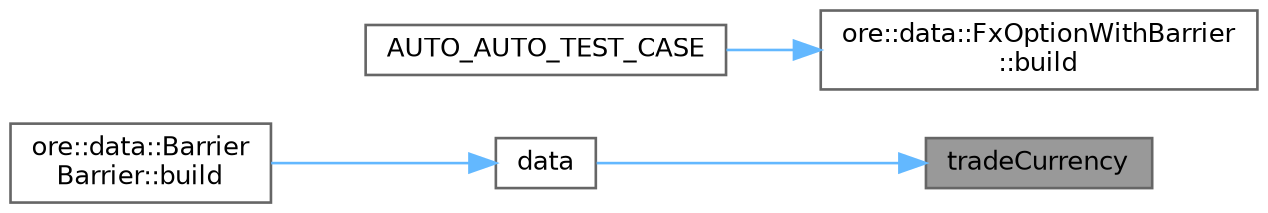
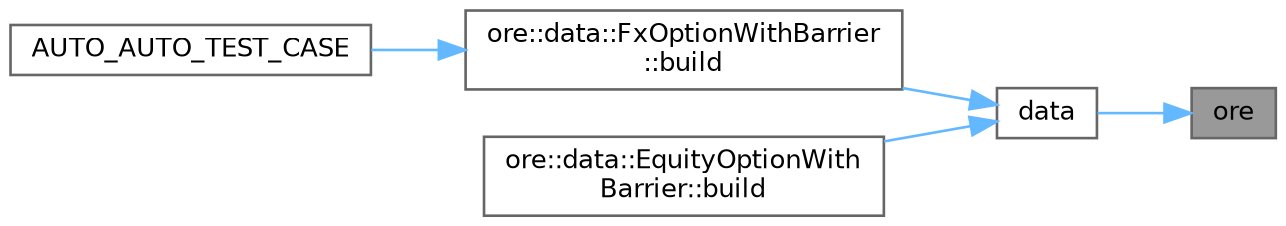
none -> (937, 94)
(141, 163) -> (684, 176)
(1039, 163) -> (1234, 113)
